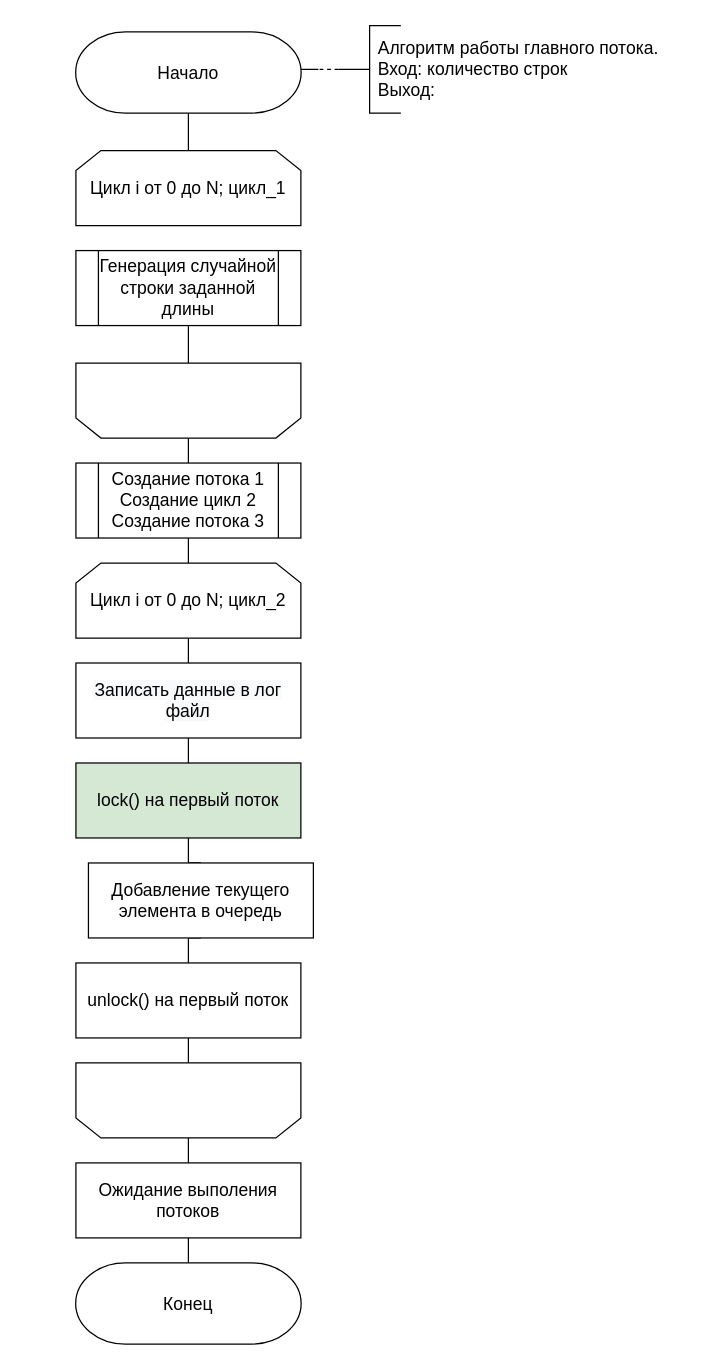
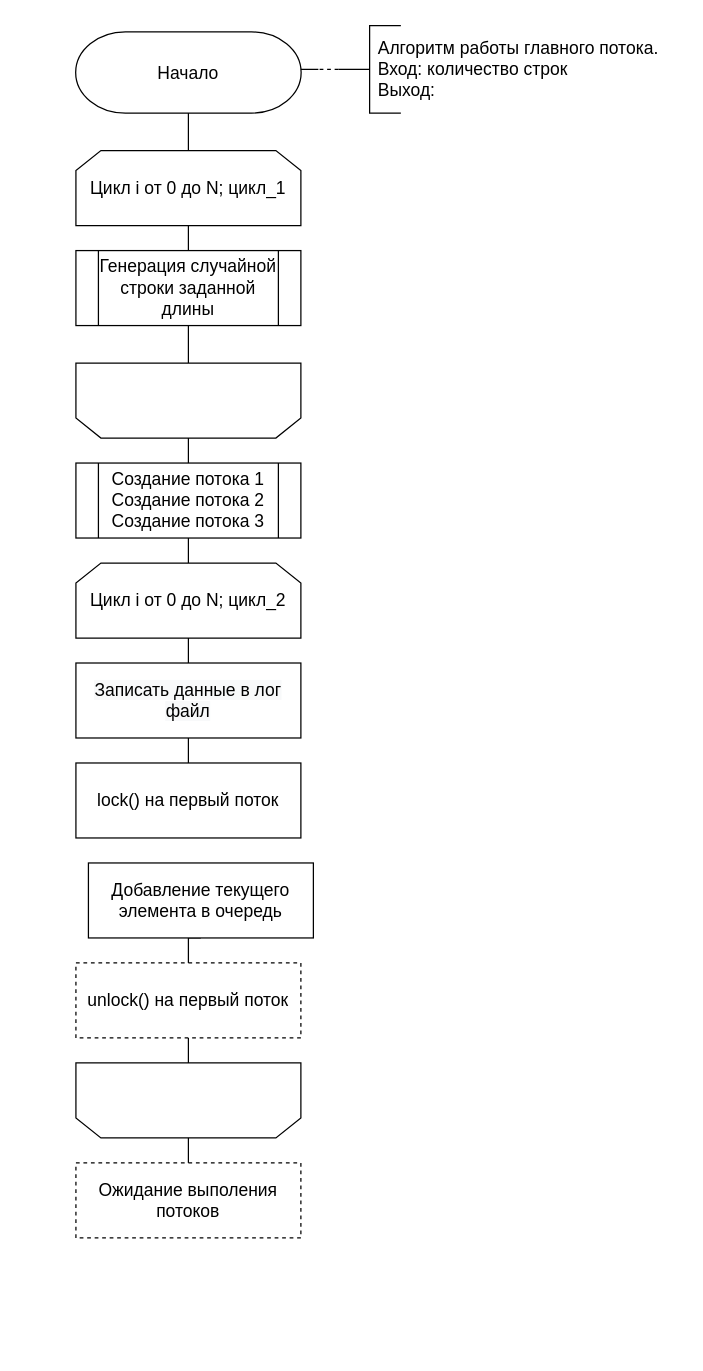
none -> (188, 238)
(188, 501) -> (188, 501)
(188, 801) -> (188, 801)
(188, 851) -> none
(188, 1001) -> (188, 1001)
(188, 1201) -> (188, 1201)
(188, 1250) -> none
(188, 1304) -> none
